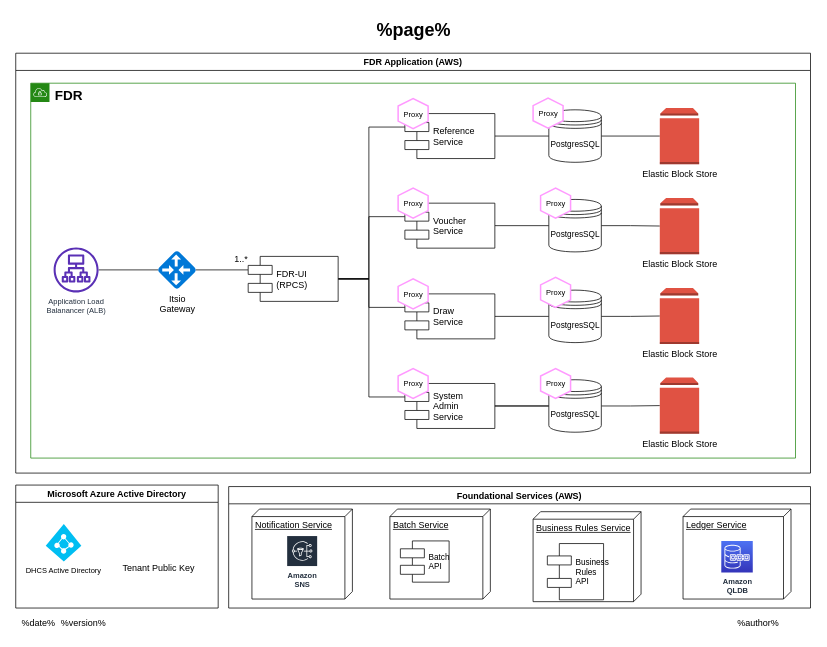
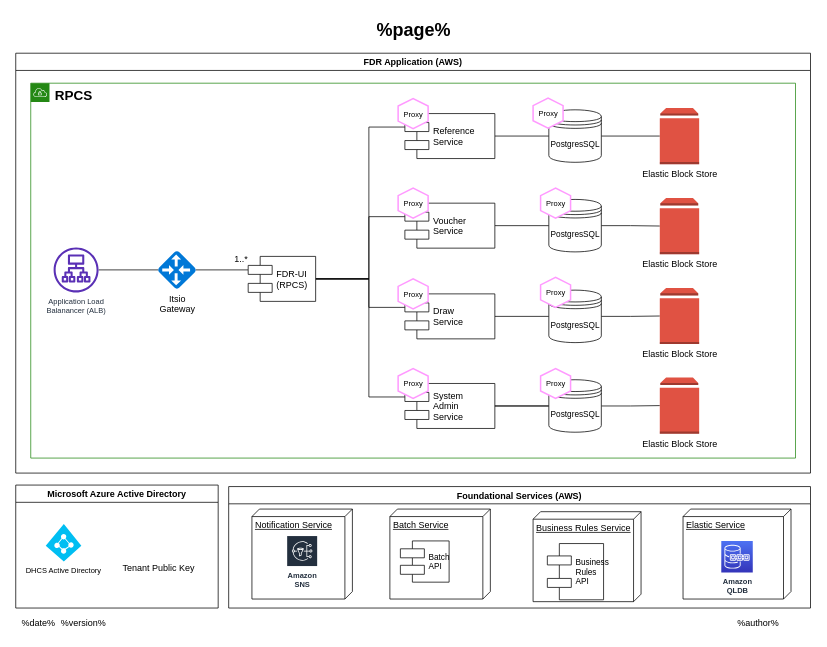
(66, 96) -> (70, 96)
(293, 279) -> (282, 279)
(720, 526) -> (720, 526)
